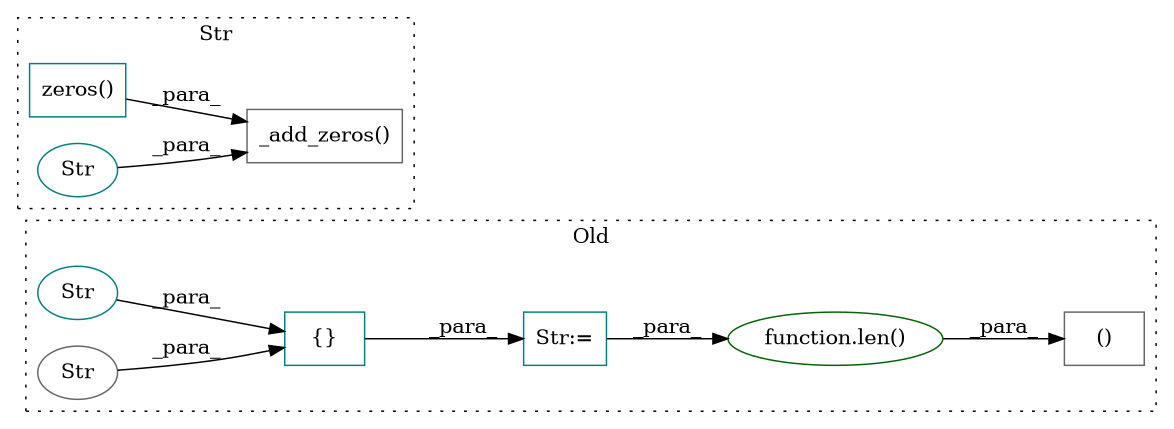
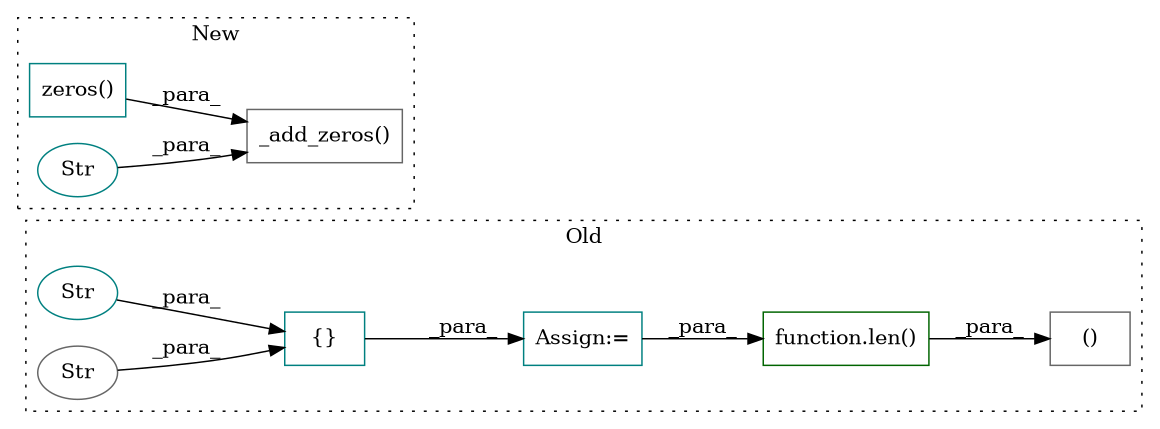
(216, 35) -> (216, 35)
(565, 339) -> (583, 339)
(835, 339) -> (846, 339)
